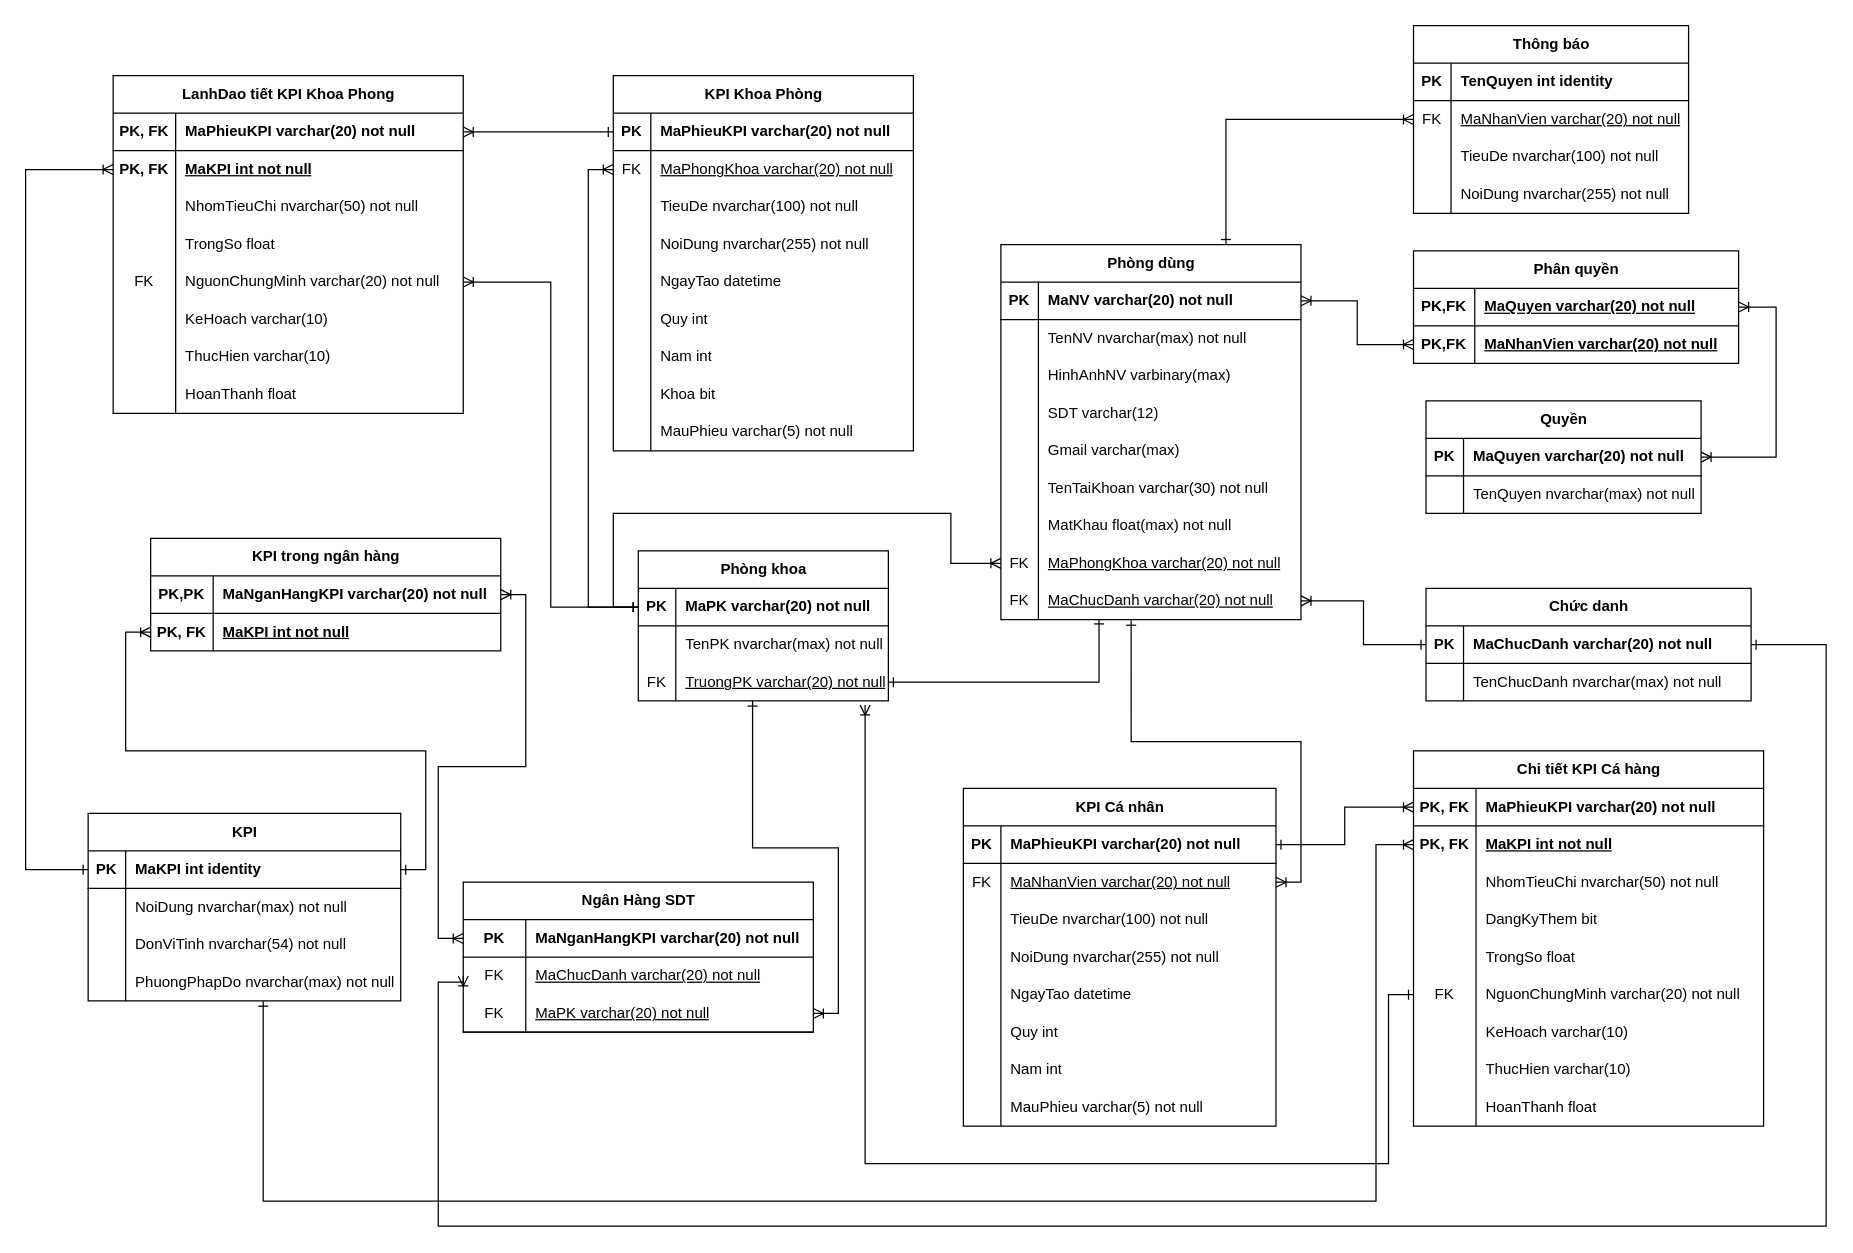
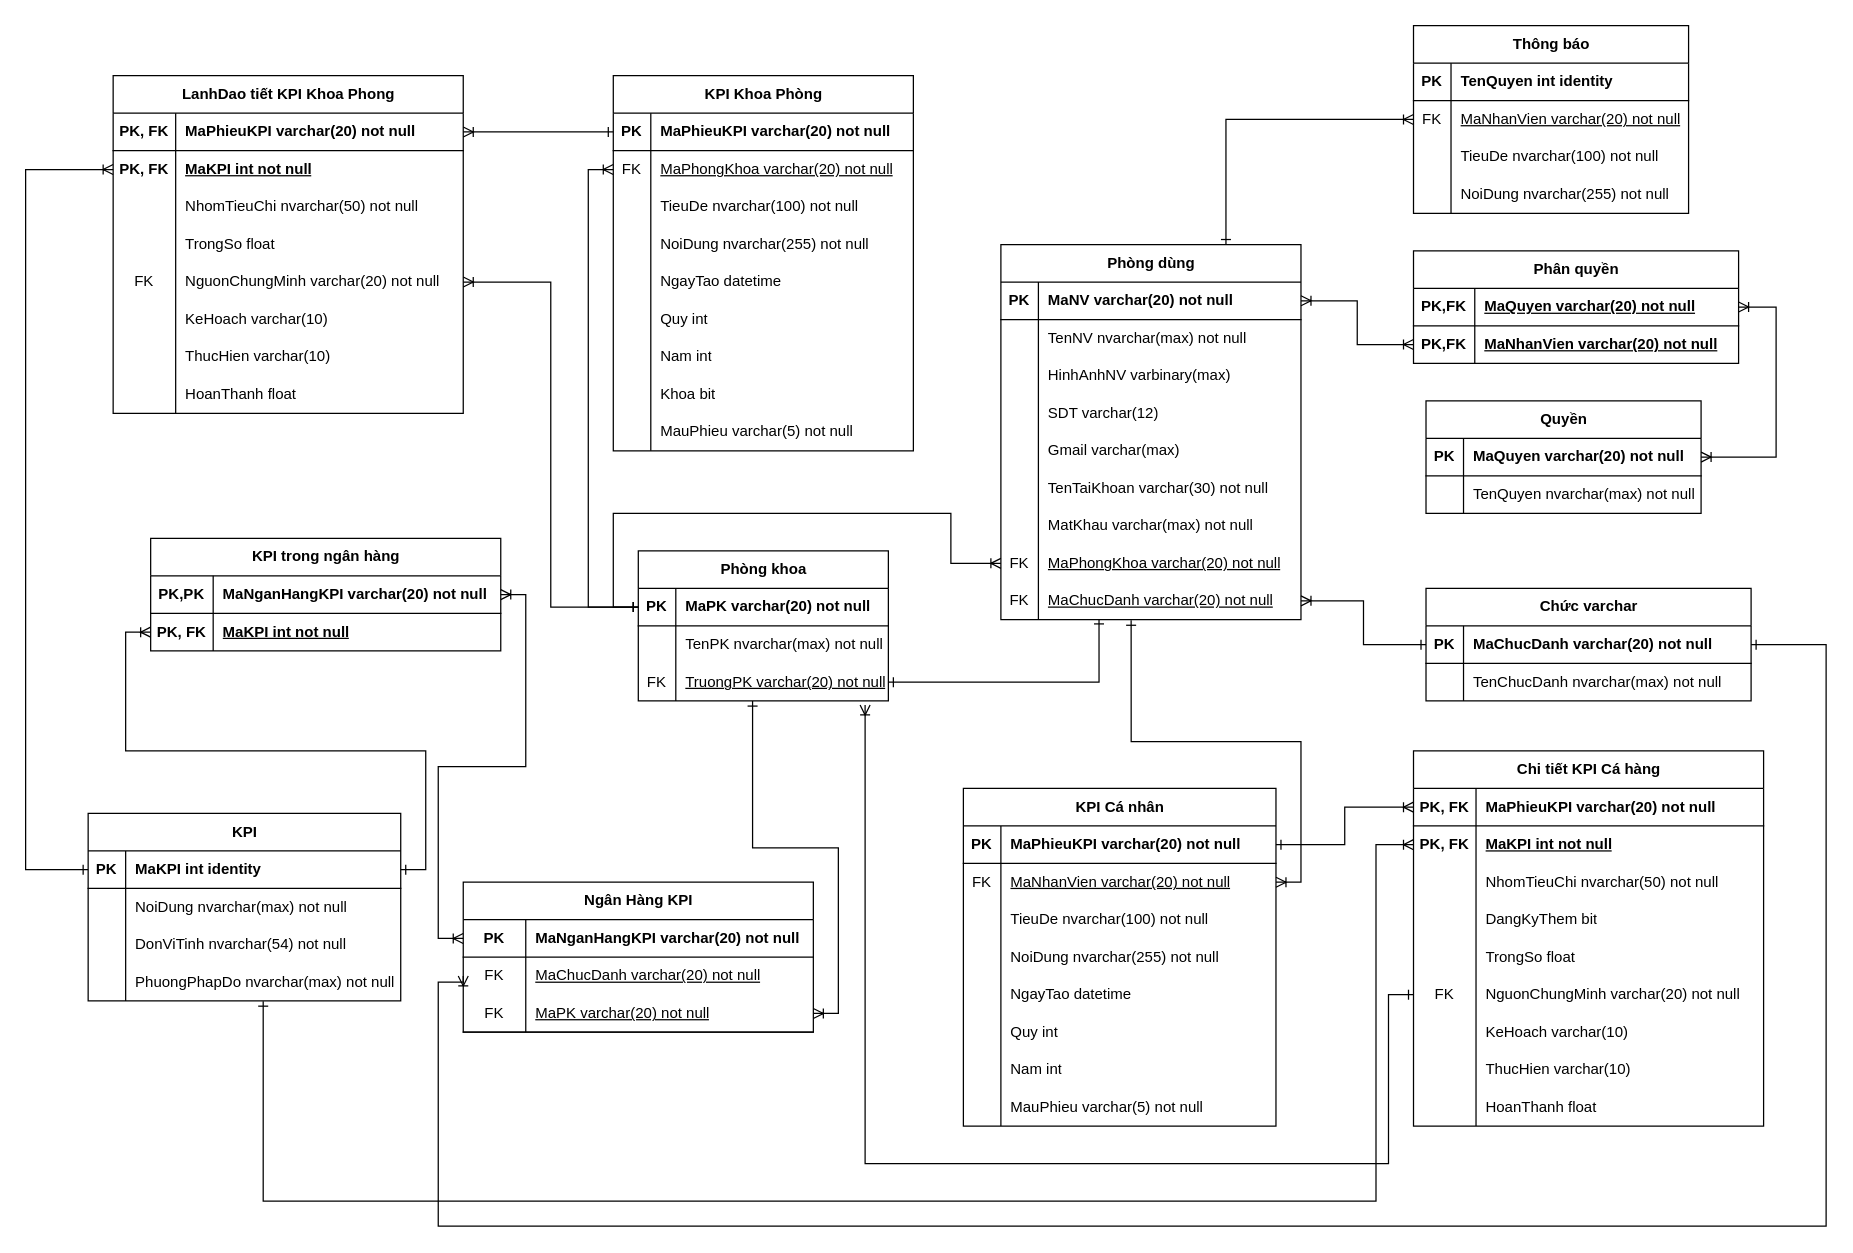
(1150, 526) -> (1160, 526)
(1589, 607) -> (1589, 607)
(639, 901) -> (639, 901)
